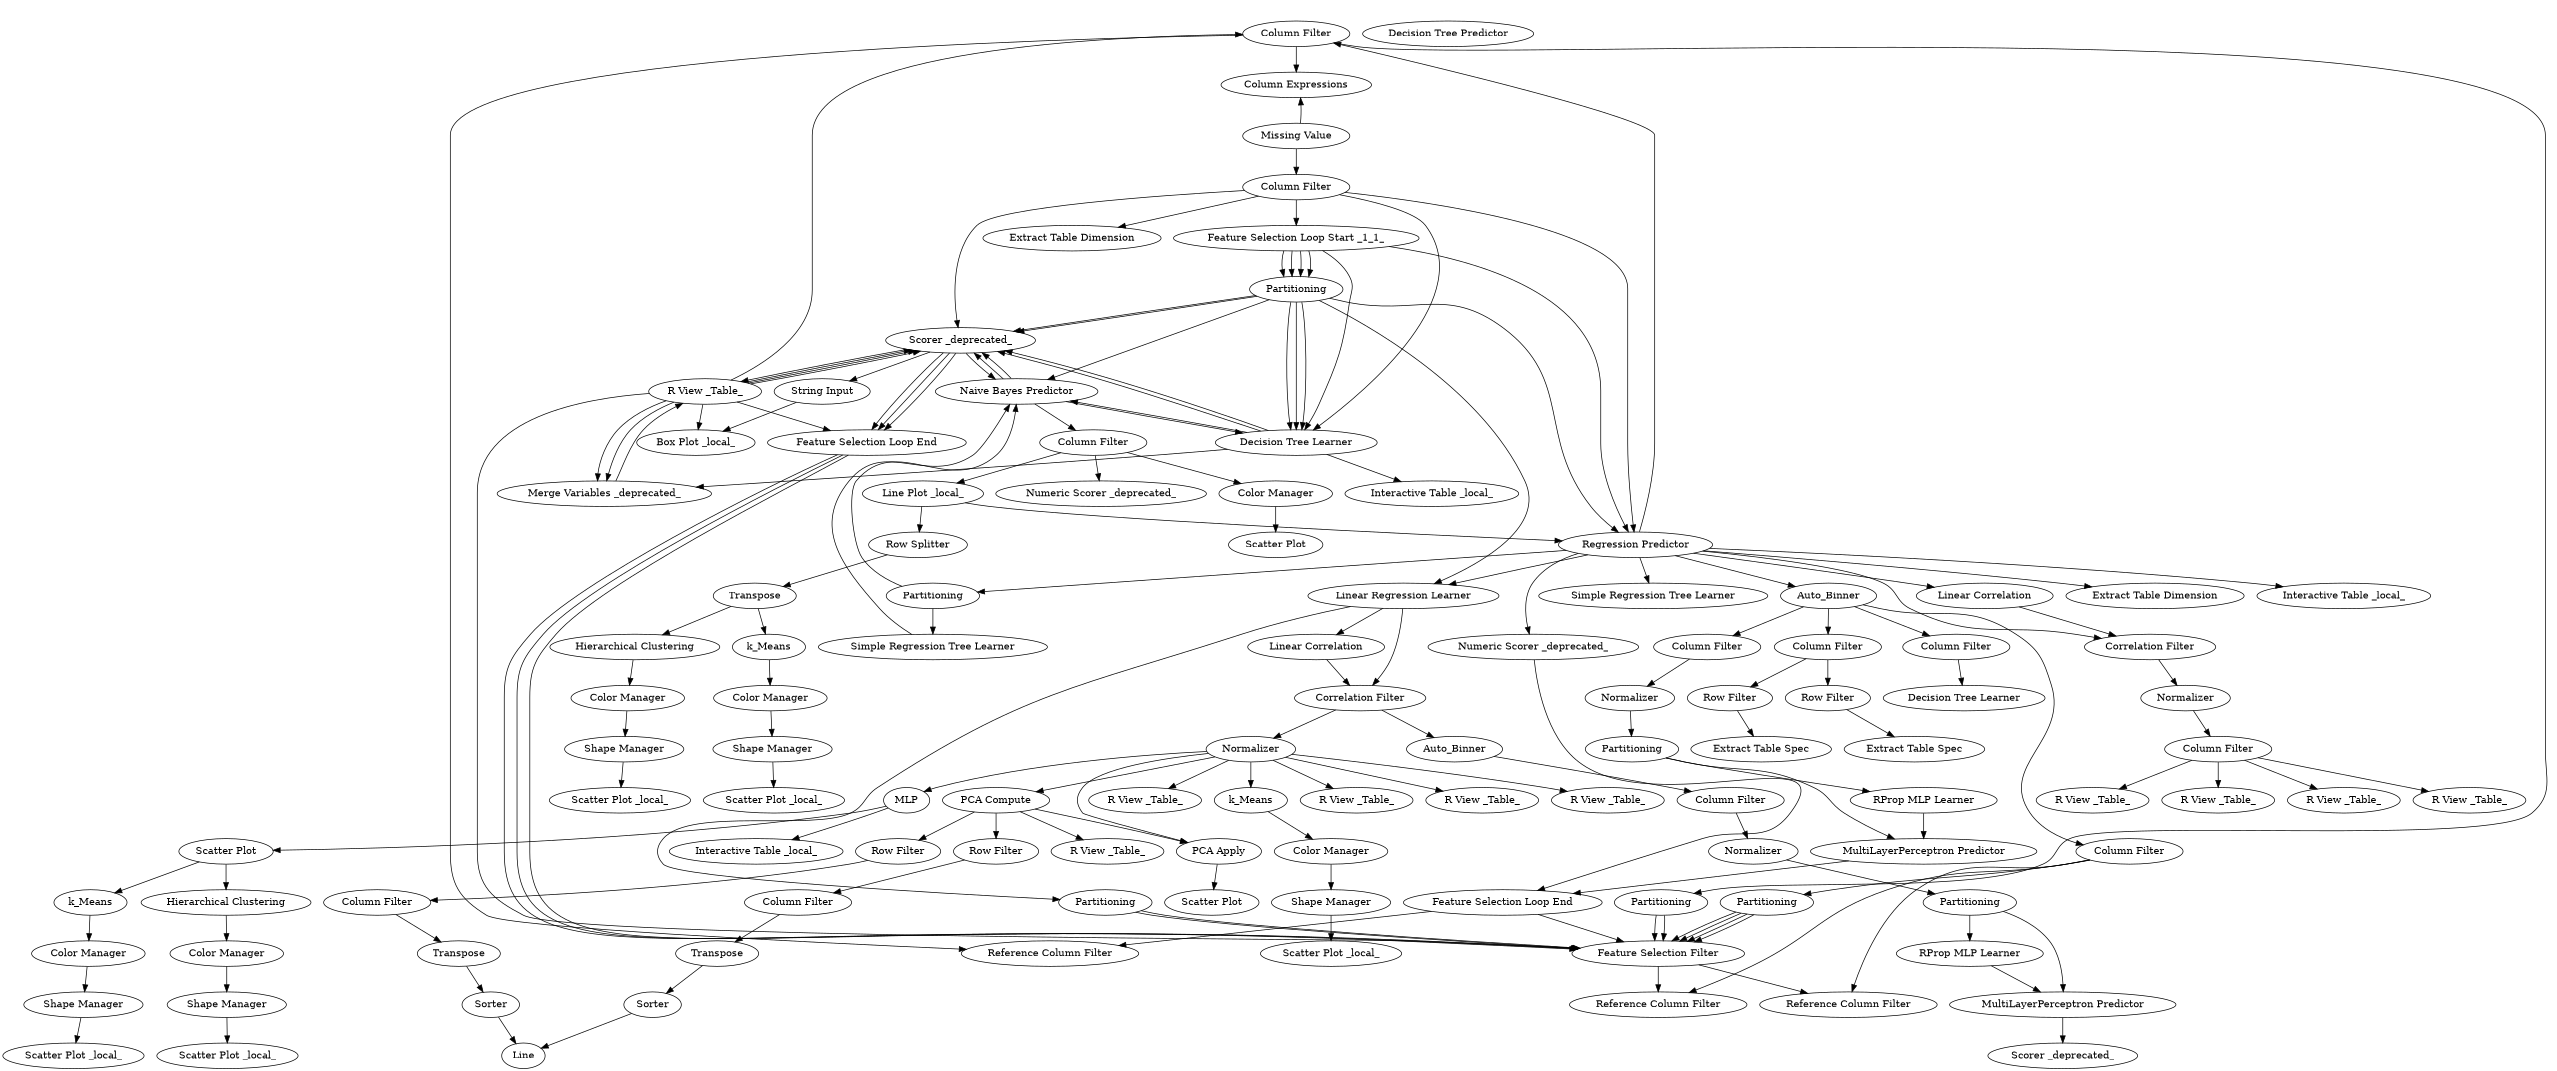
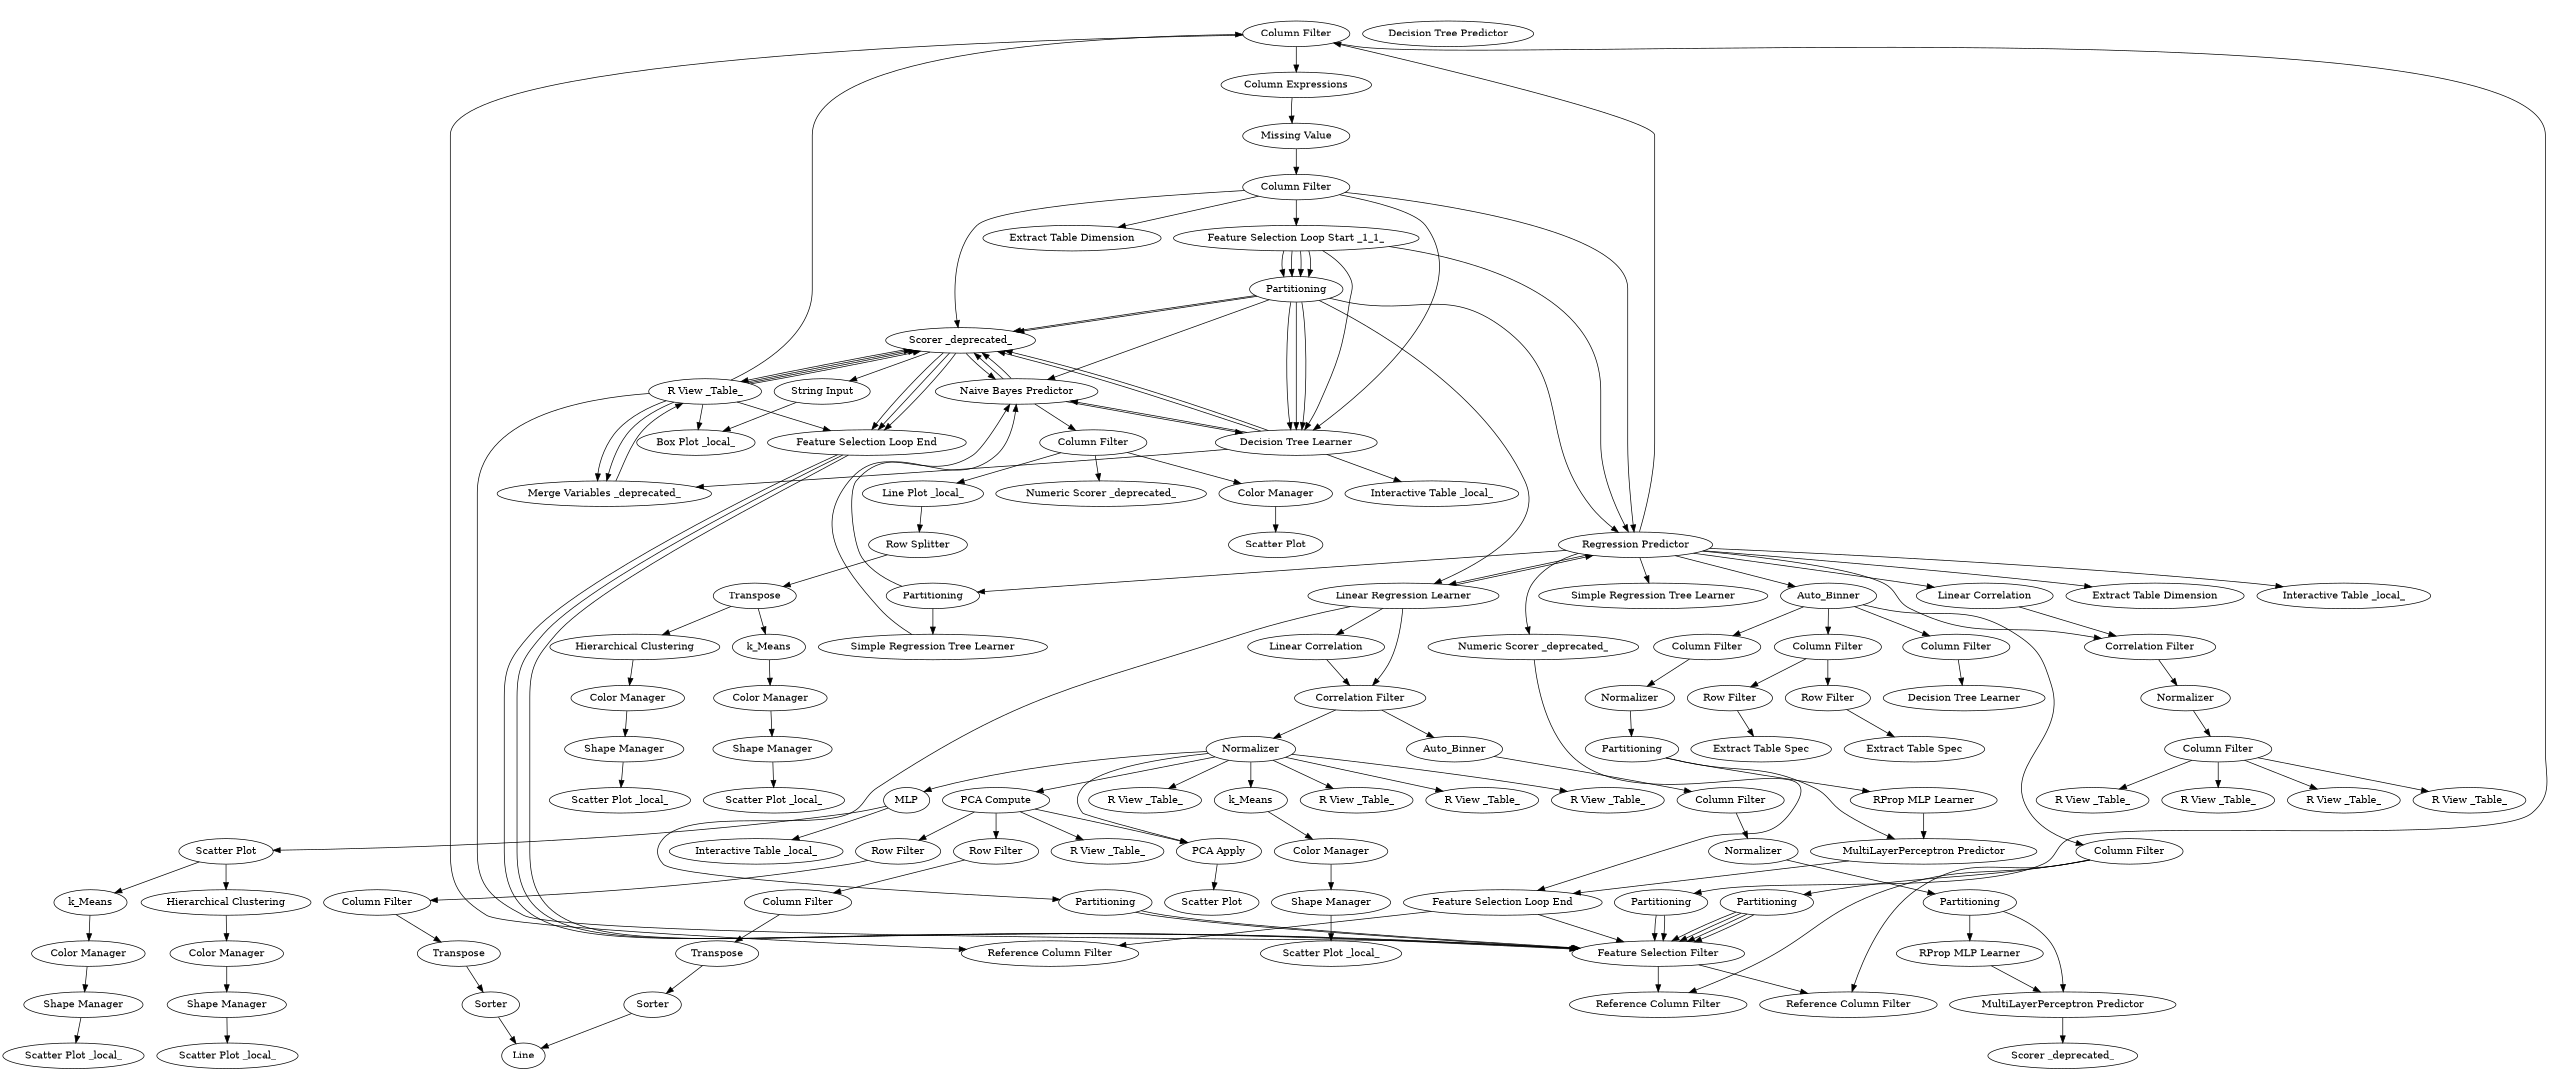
(1301, 114) -> (1292, 107)
(1260, 526) -> (1520, 571)
